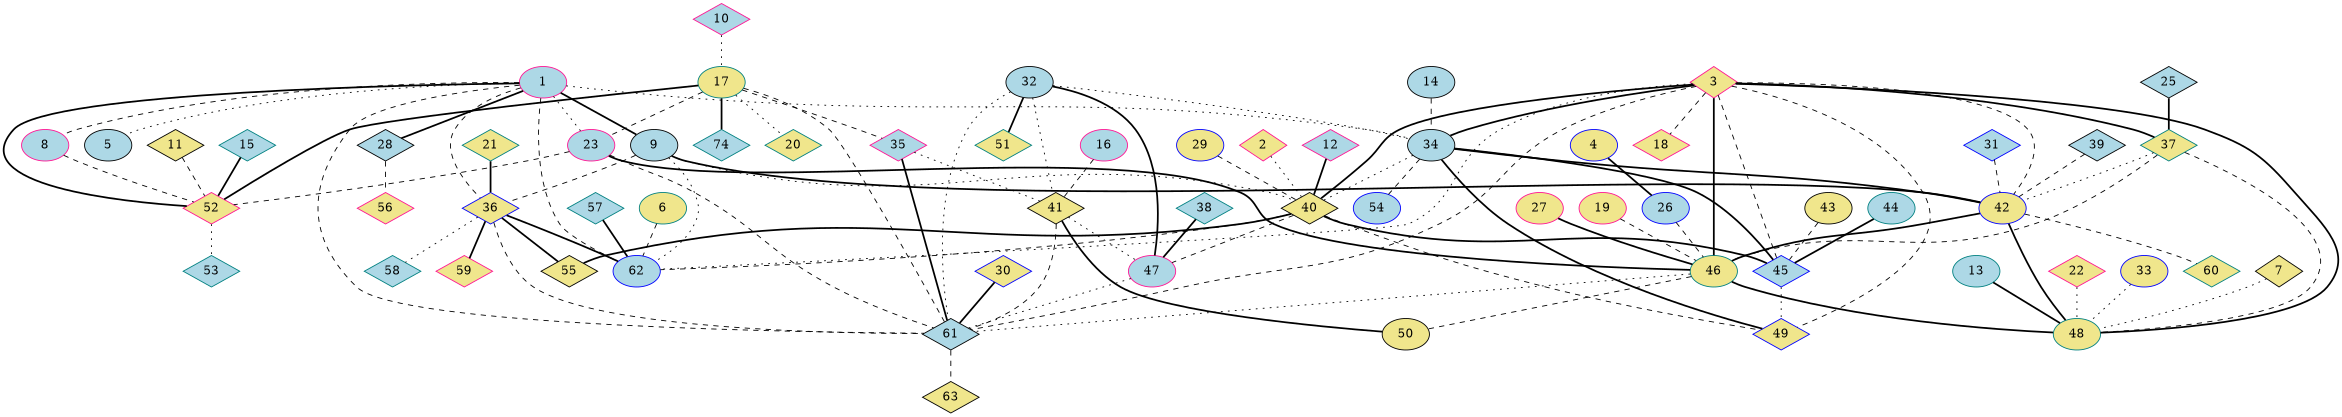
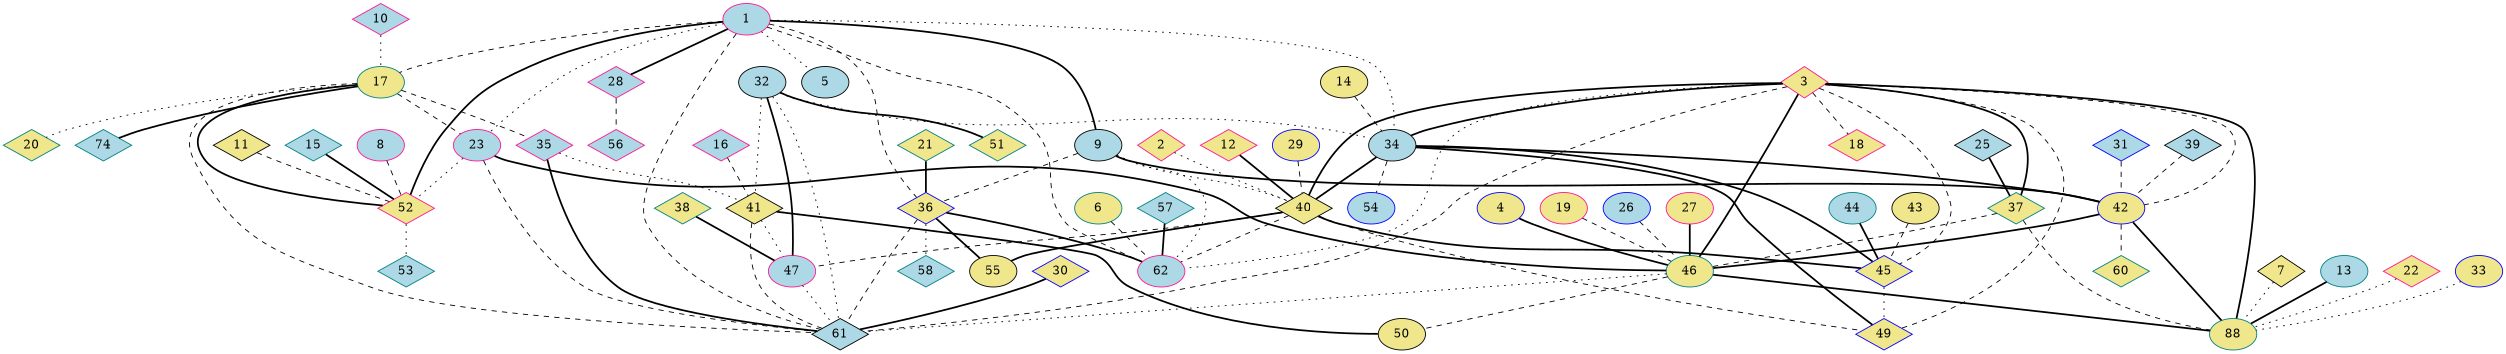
(1431, 82) -> (1344, 82)
(243, 98) -> (560, 38)
(386, 145) -> (616, 82)
(1104, 145) -> (721, 145)
(1331, 145) -> (1229, 145)
(1630, 177) -> (1593, 244)
(2089, 177) -> none
(1368, 178) -> (1348, 177)
(402, 182) -> (440, 178)
(386, 208) -> (616, 145)
(1205, 208) -> (683, 208)
(464, 271) -> none
(569, 271) -> (993, 271)
(637, 271) -> (1161, 271)
(1781, 271) -> (1884, 271)
(2077, 334) -> (2233, 334)
(951, 397) -> none
